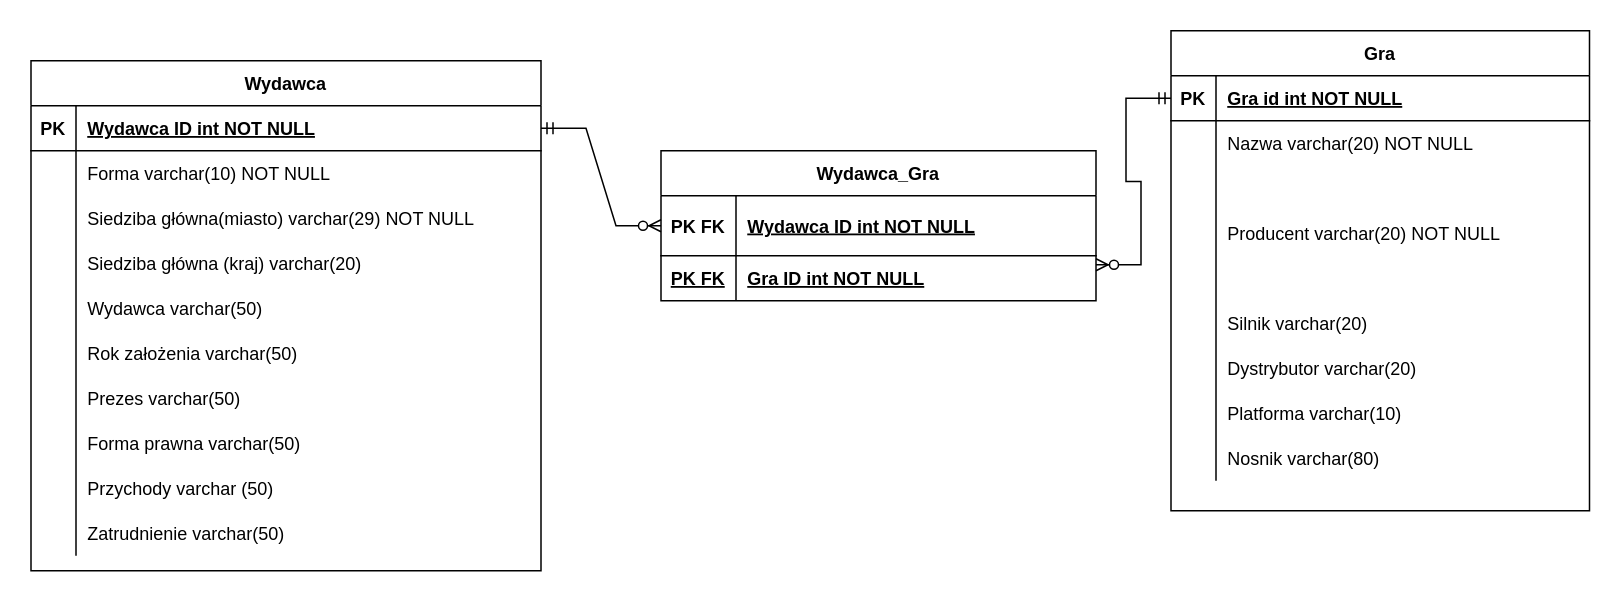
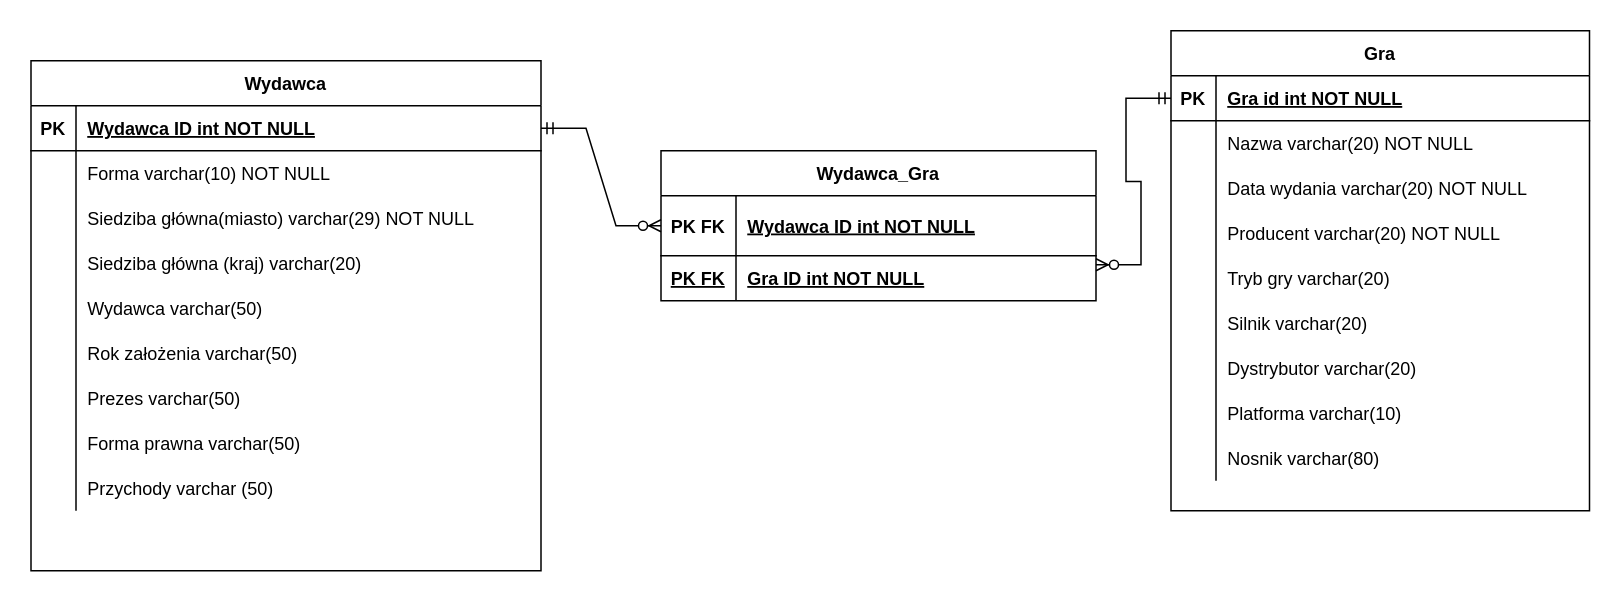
none -> (1403, 188)
none -> (1403, 278)
(308, 533) -> none
